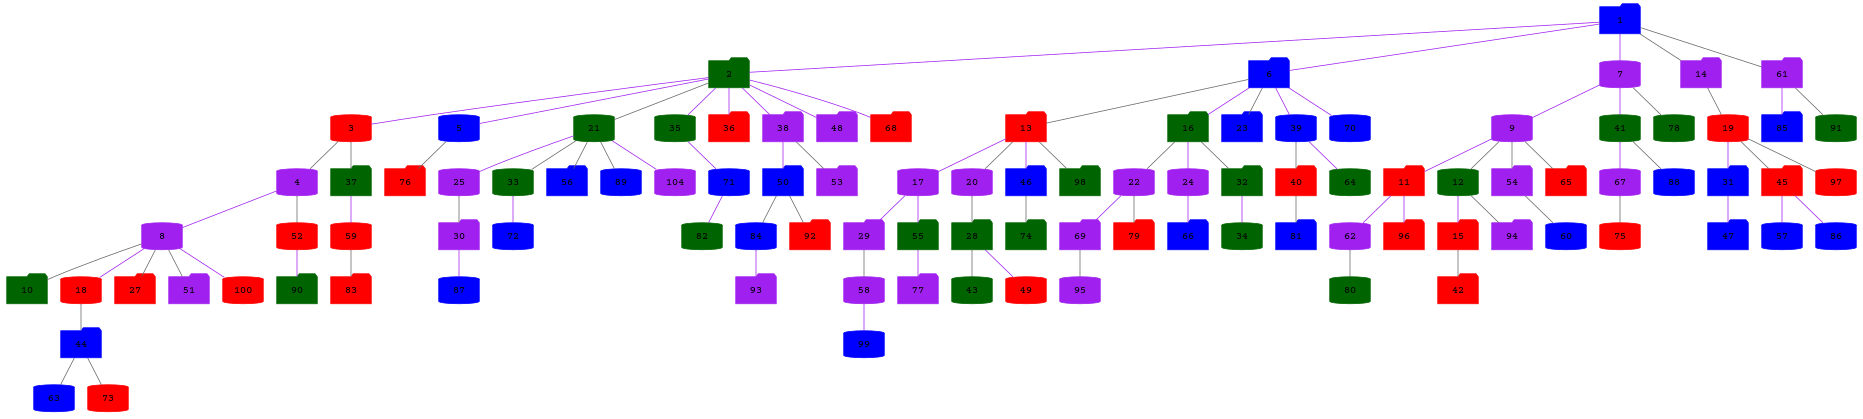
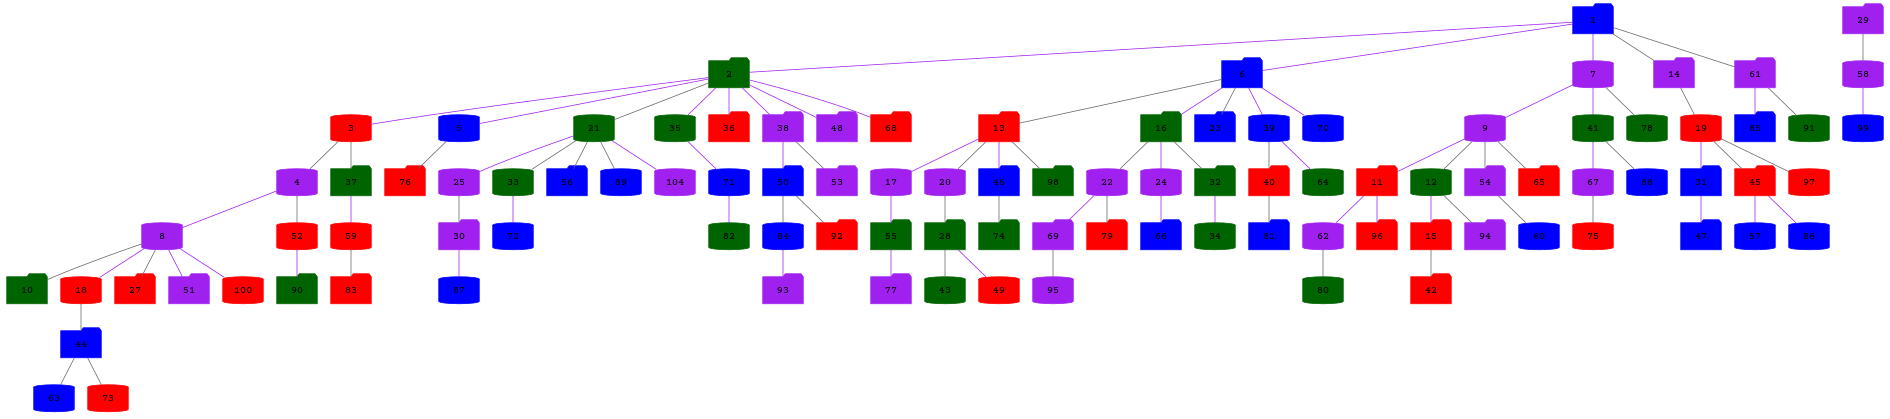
(891, 209) -> none
(176, 263) -> (176, 263)
